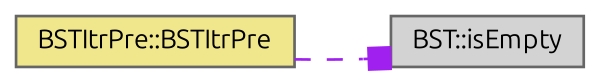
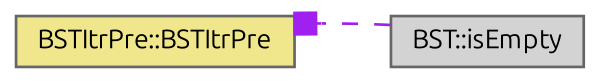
(329, 60) -> (356, 24)
